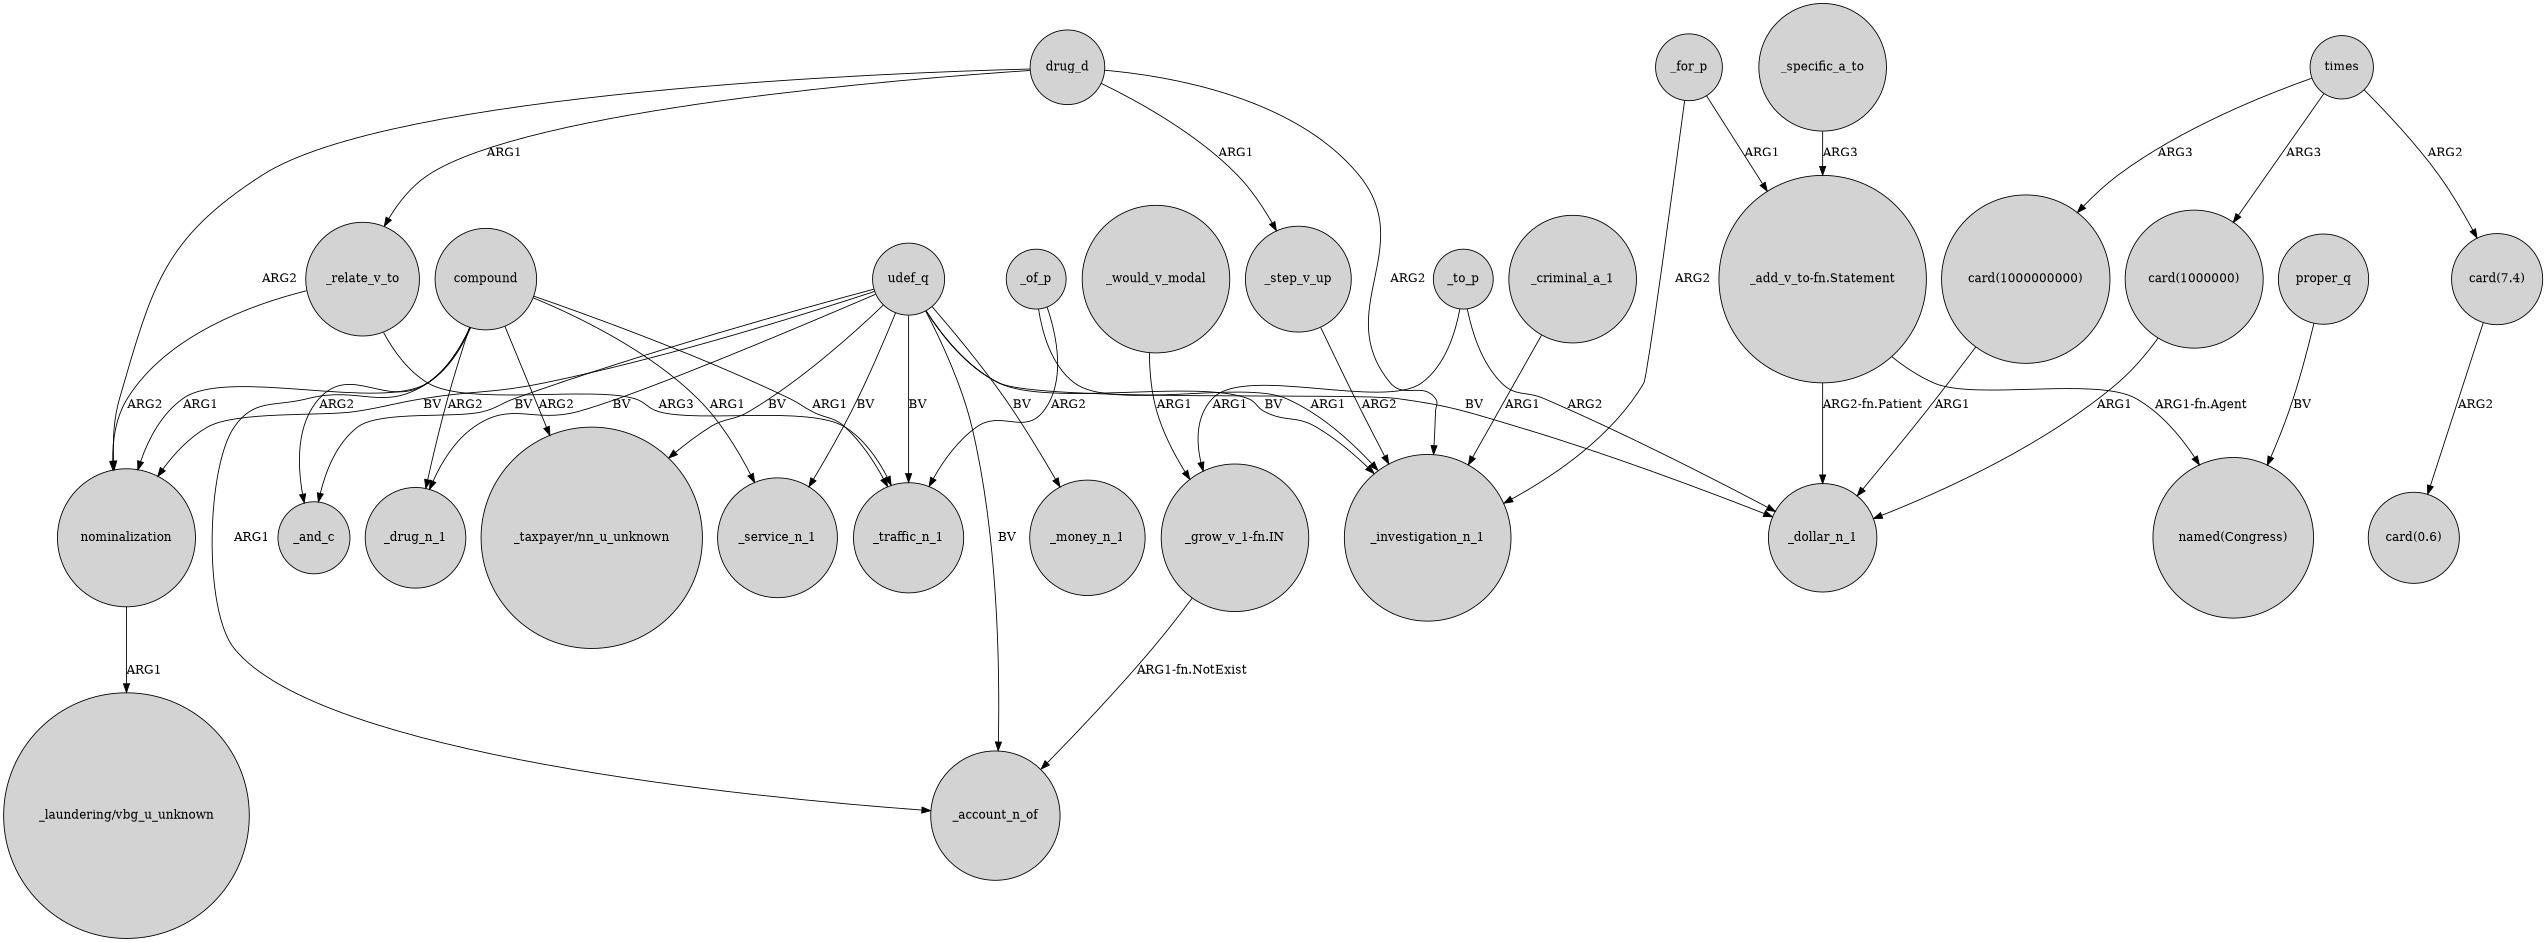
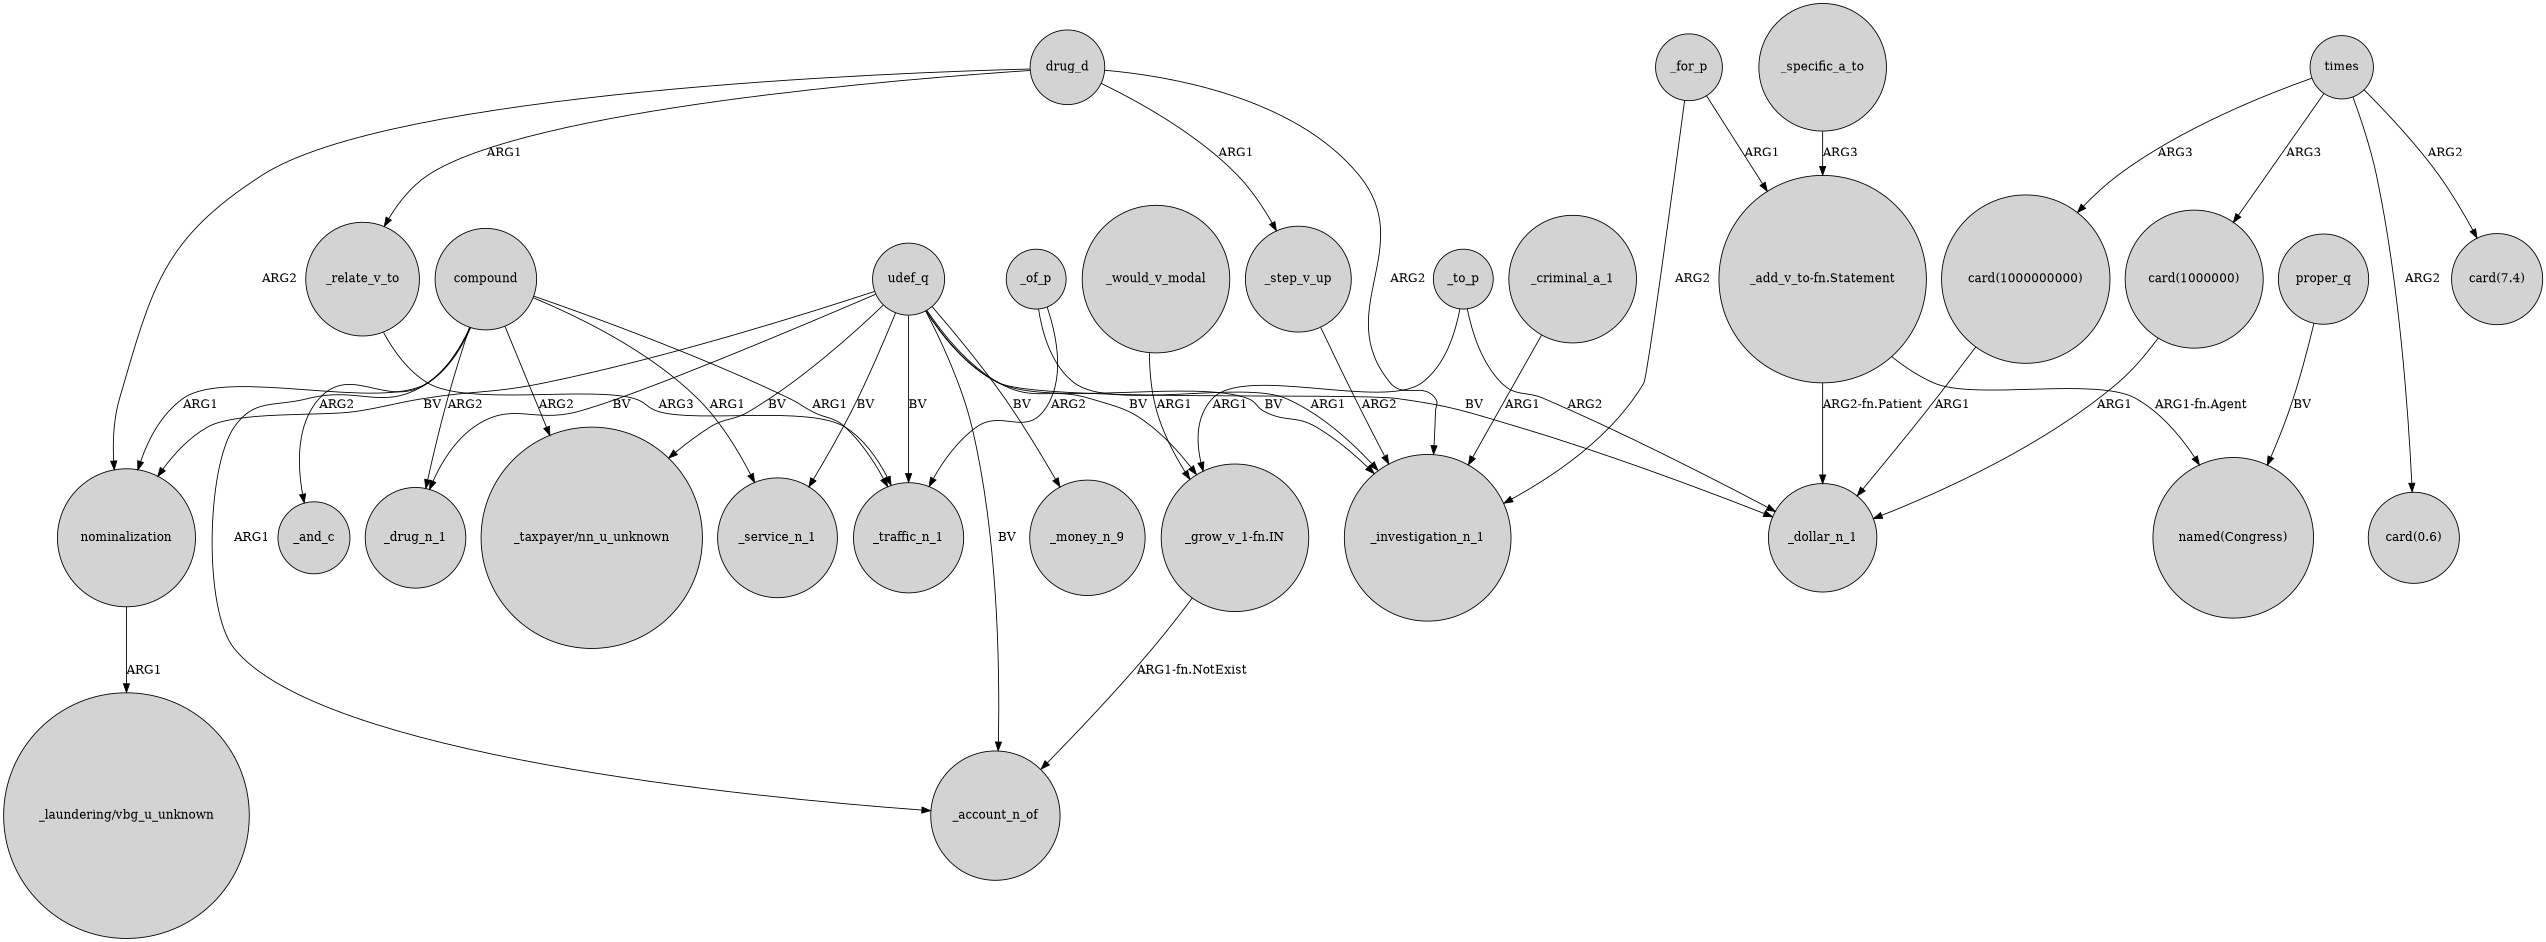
(179, 346) -> none
(507, 402) -> (1094, 400)
(2457, 404) -> (2395, 288)
(1087, 538) -> (1087, 538)
